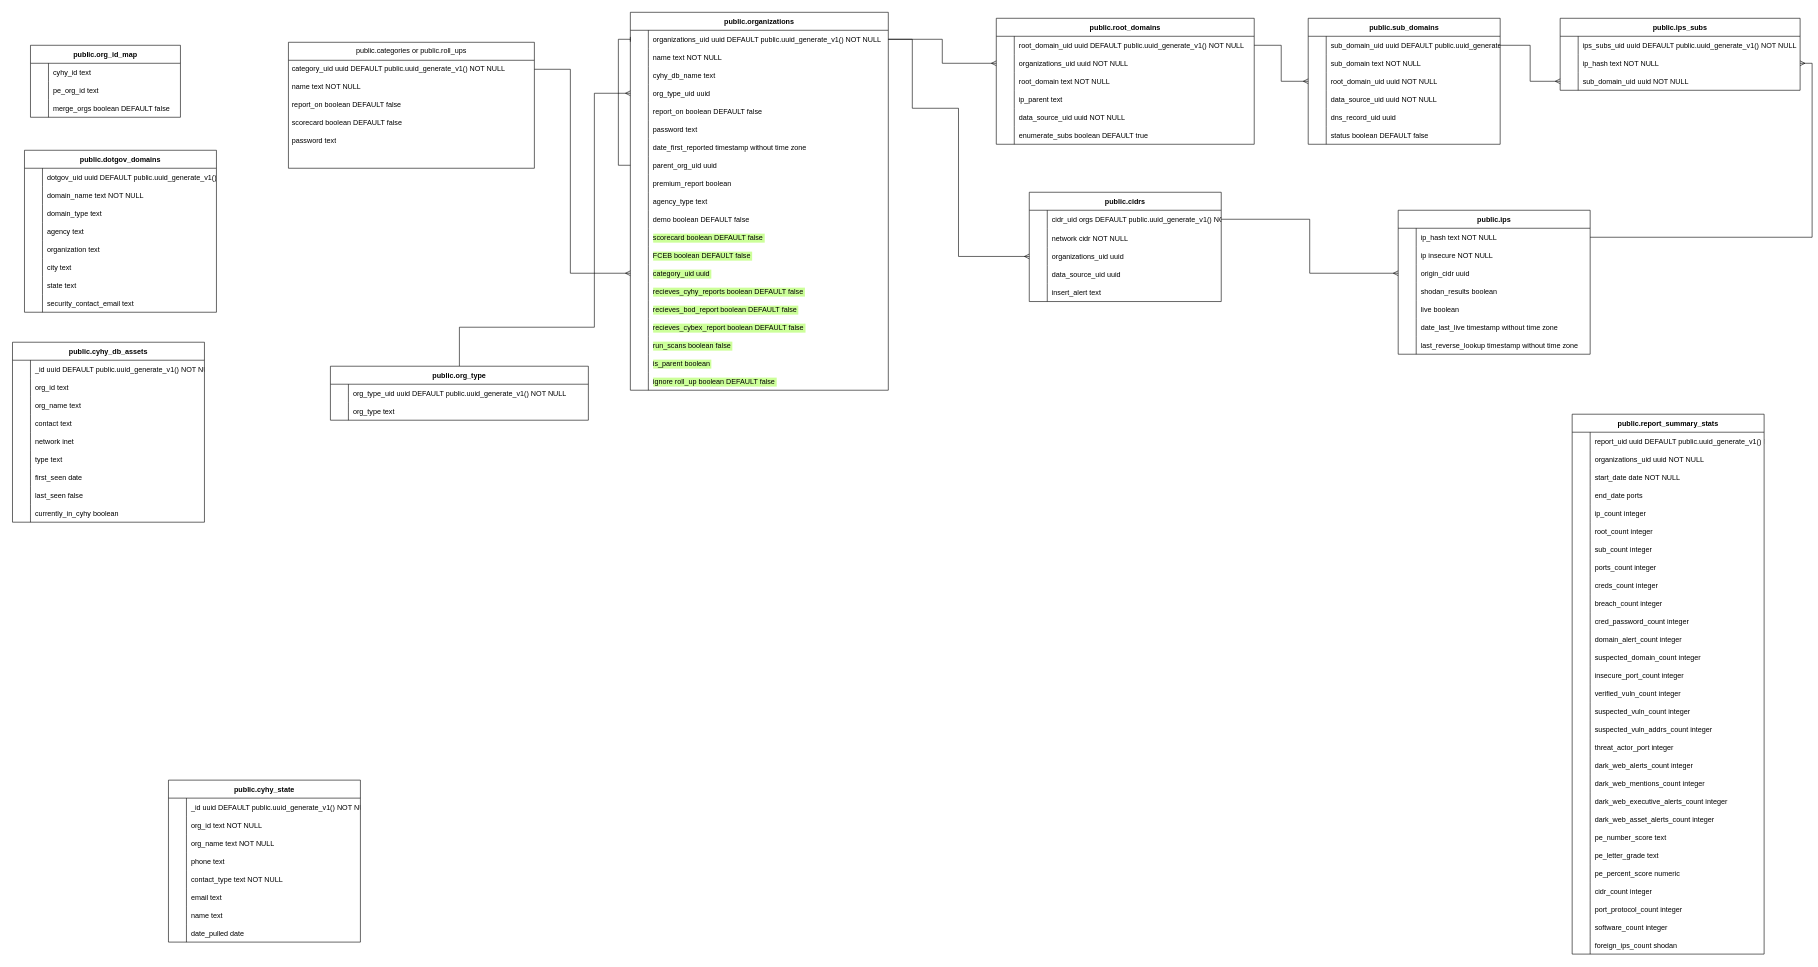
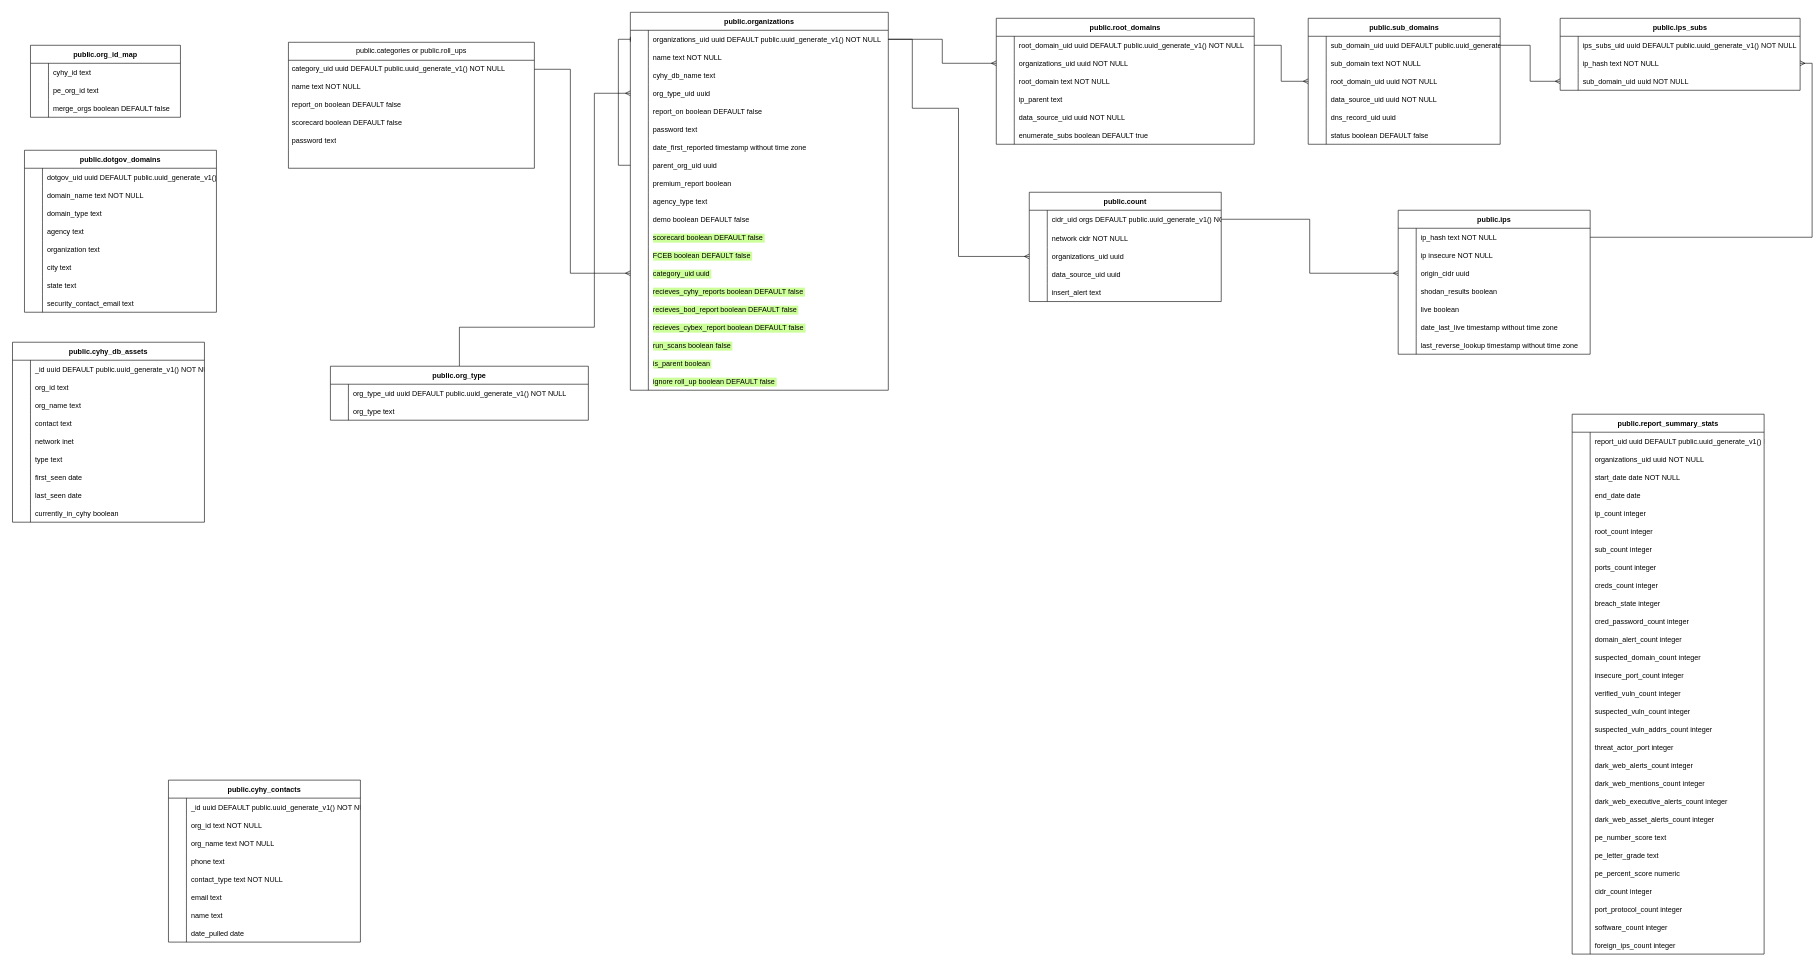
(1125, 202) -> (1125, 202)
(62, 496) -> (61, 496)
(1622, 496) -> (1620, 496)
(1633, 604) -> (1633, 604)
(264, 790) -> (264, 790)
(1640, 946) -> (1641, 946)
